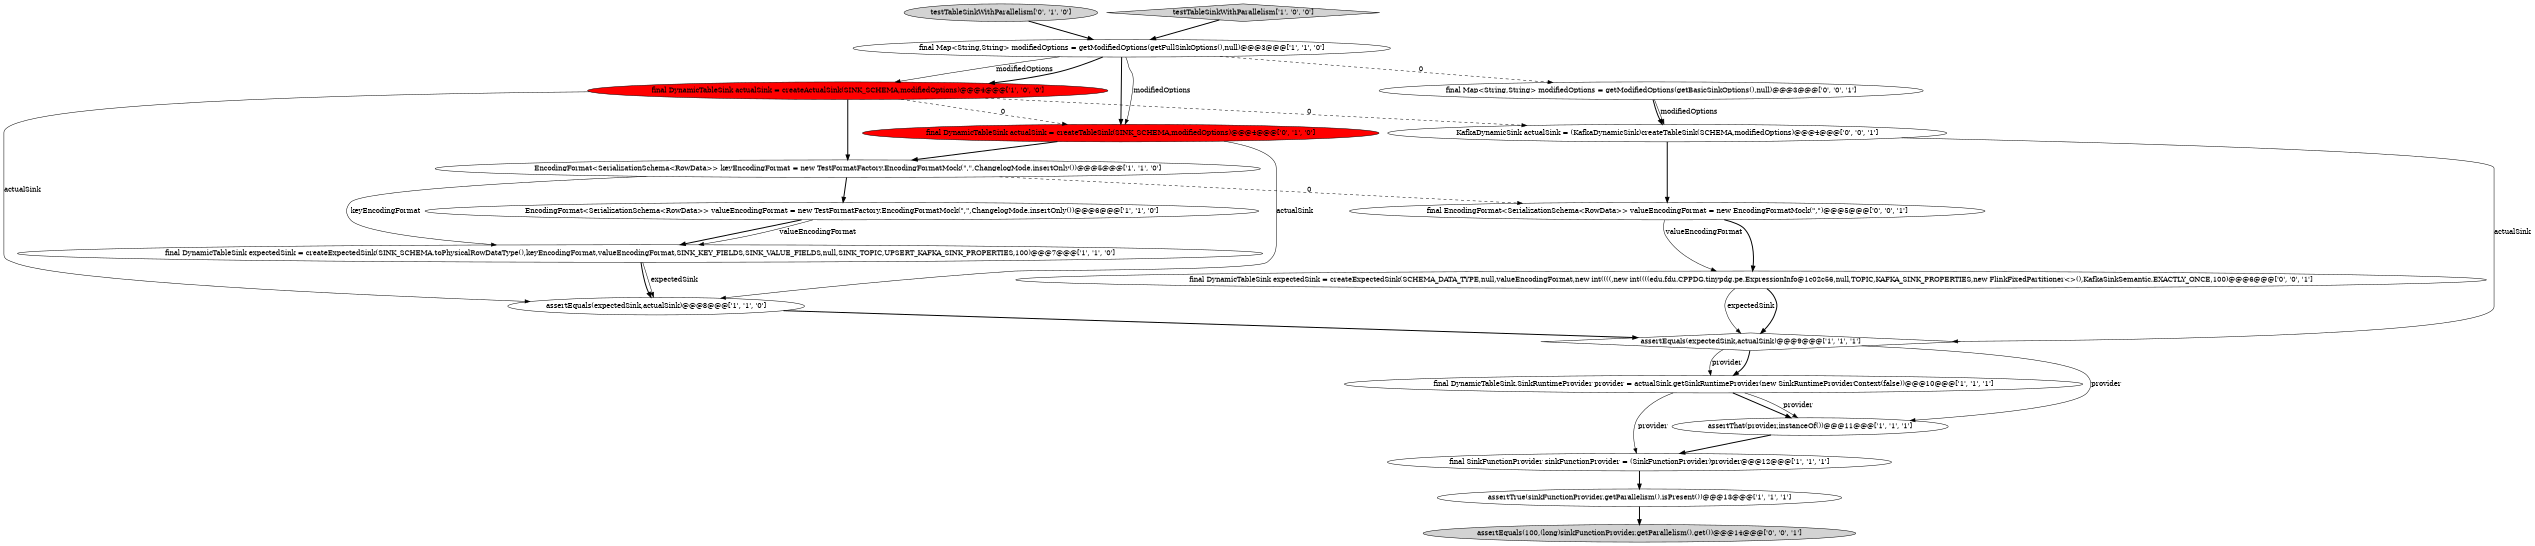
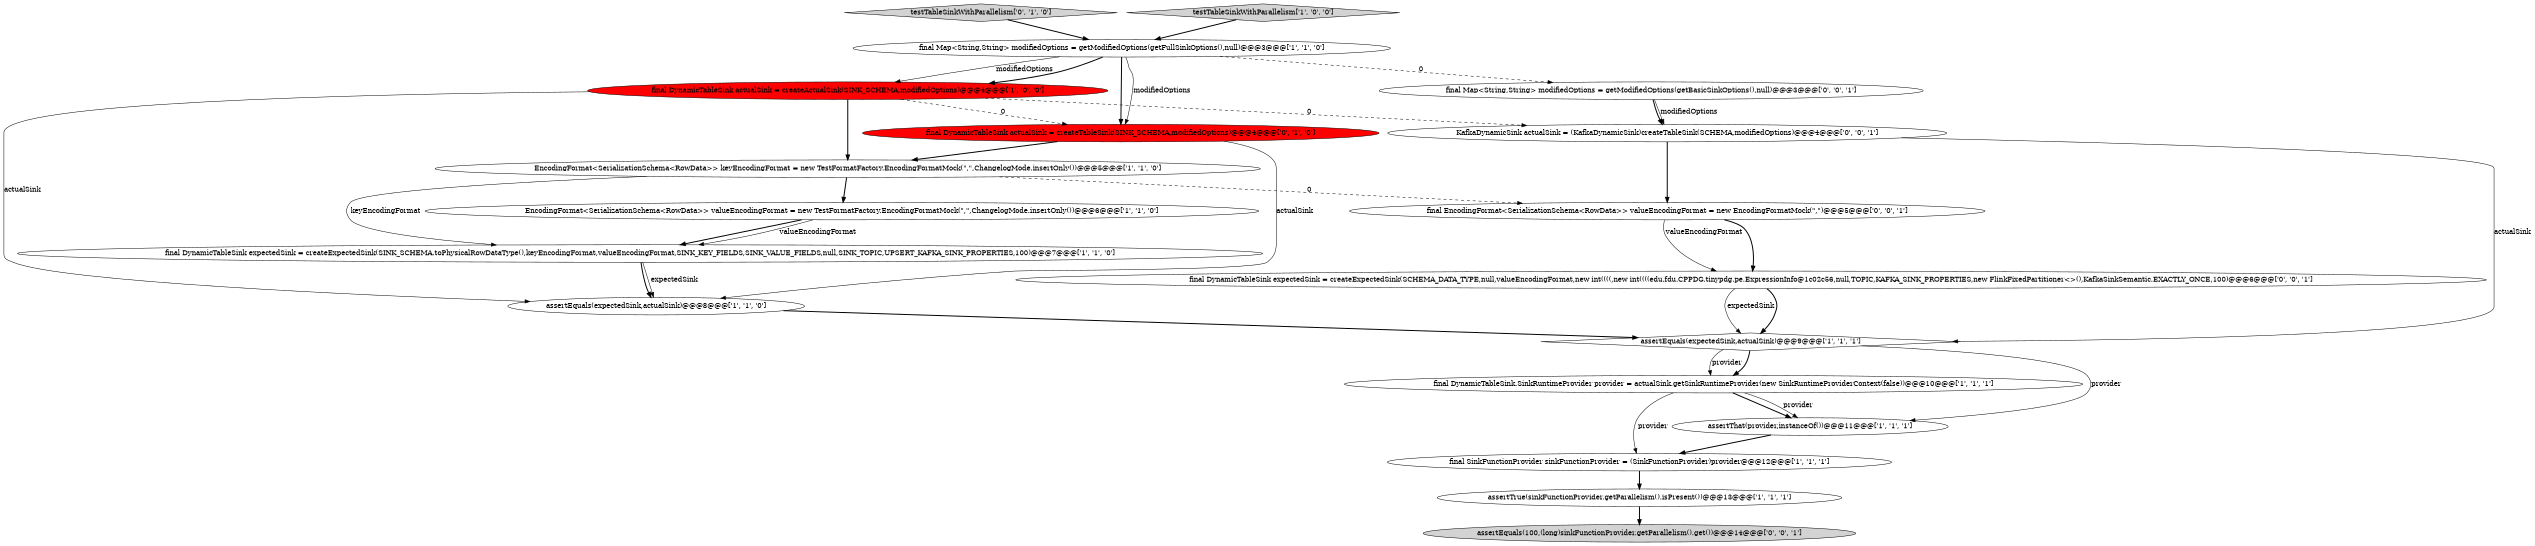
(1001, 13) -> (981, 13)
